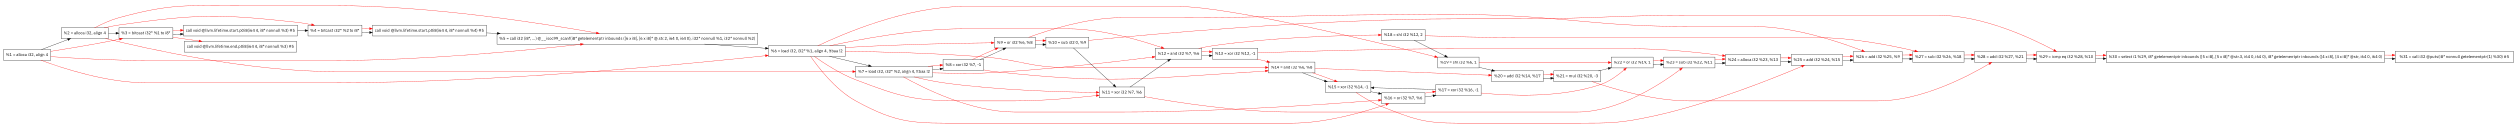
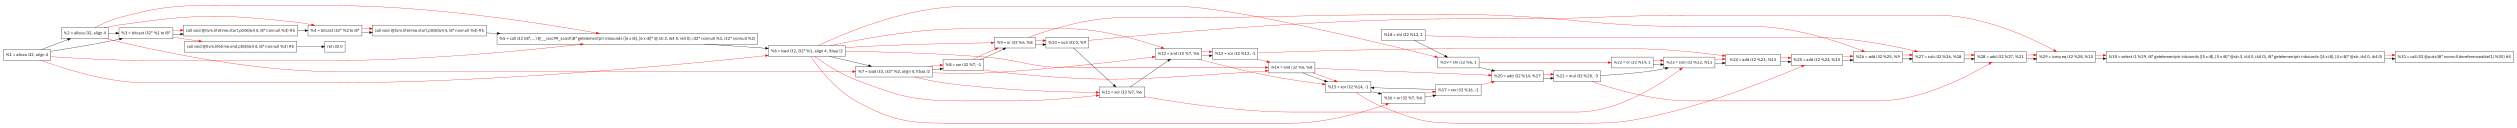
(1288, 38) -> (1260, 74)
(85, 46) -> (85, 46)
none -> (335, 47)
(2454, 57) -> (2454, 57)
(1753, 60) -> (1753, 60)
(1603, 70) -> (1633, 73)
(1555, 94) -> (1486, 84)
(1138, 112) -> none
